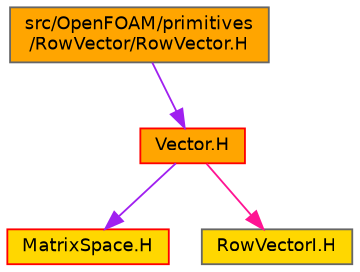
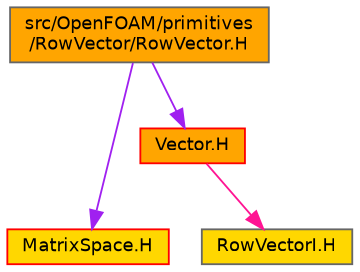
(147, 190) -> (115, 137)
